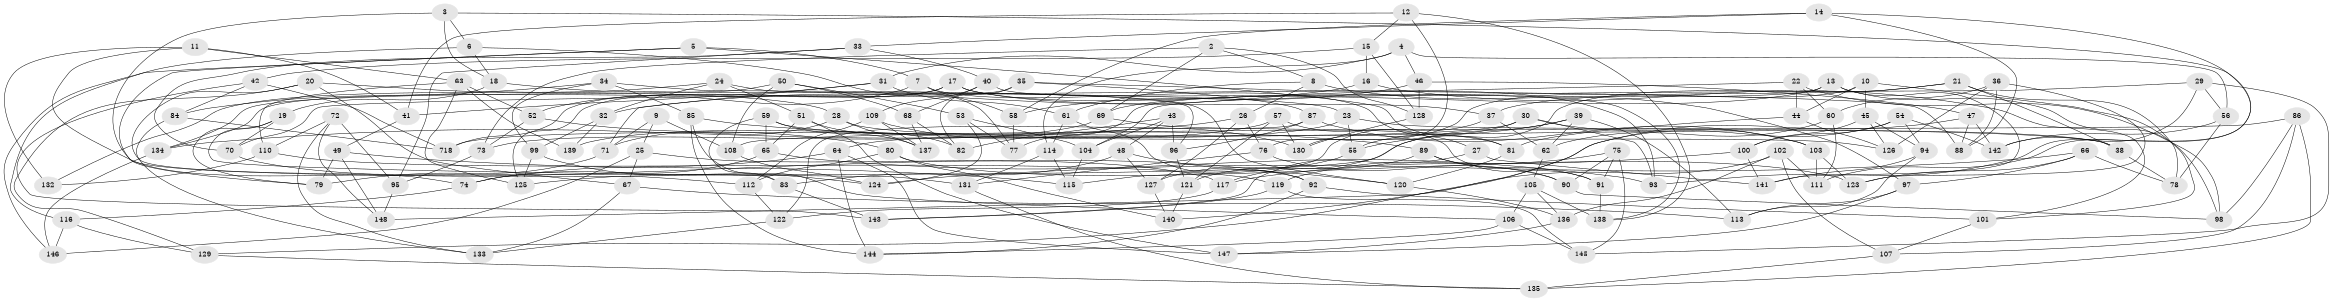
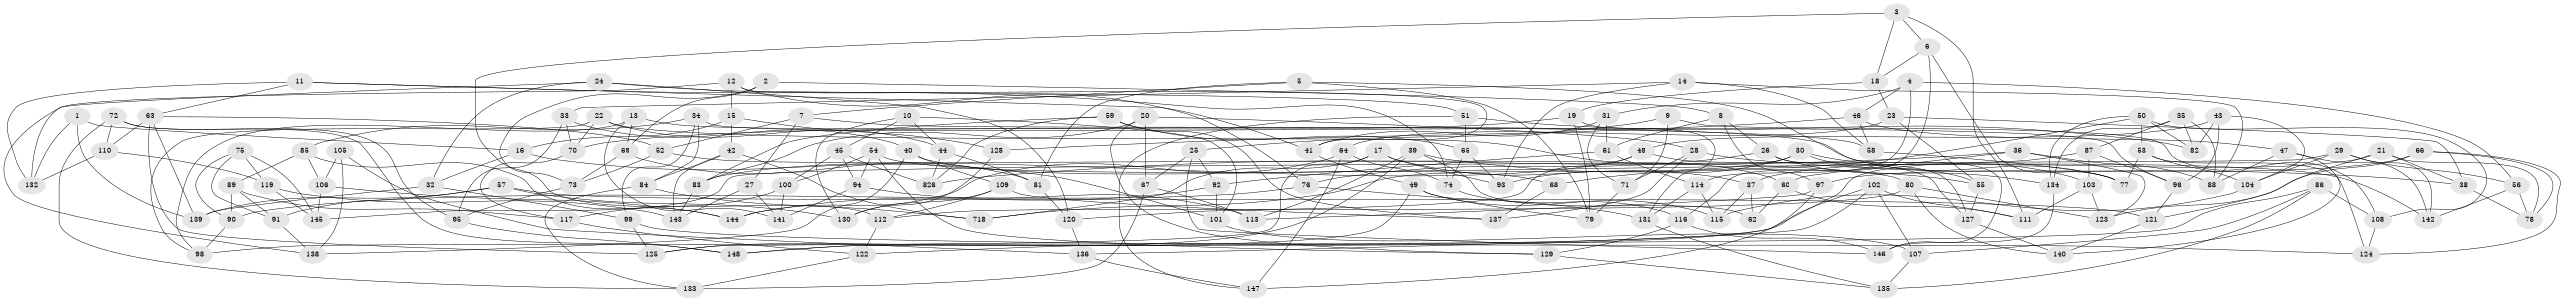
(1325, 71) -> none
none -> (77, 116)
(934, 134) -> (2168, 134)
(1889, 151) -> (929, 185)
(1538, 168) -> none
